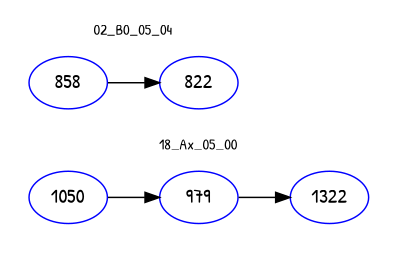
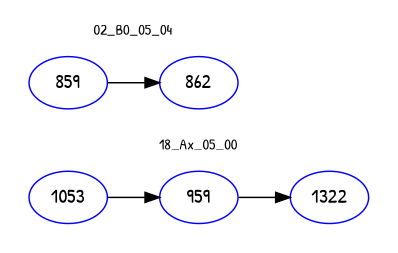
(68, 83) -> (68, 83)
(199, 83) -> (199, 83)
(68, 197) -> (68, 197)
(199, 197) -> (199, 197)
